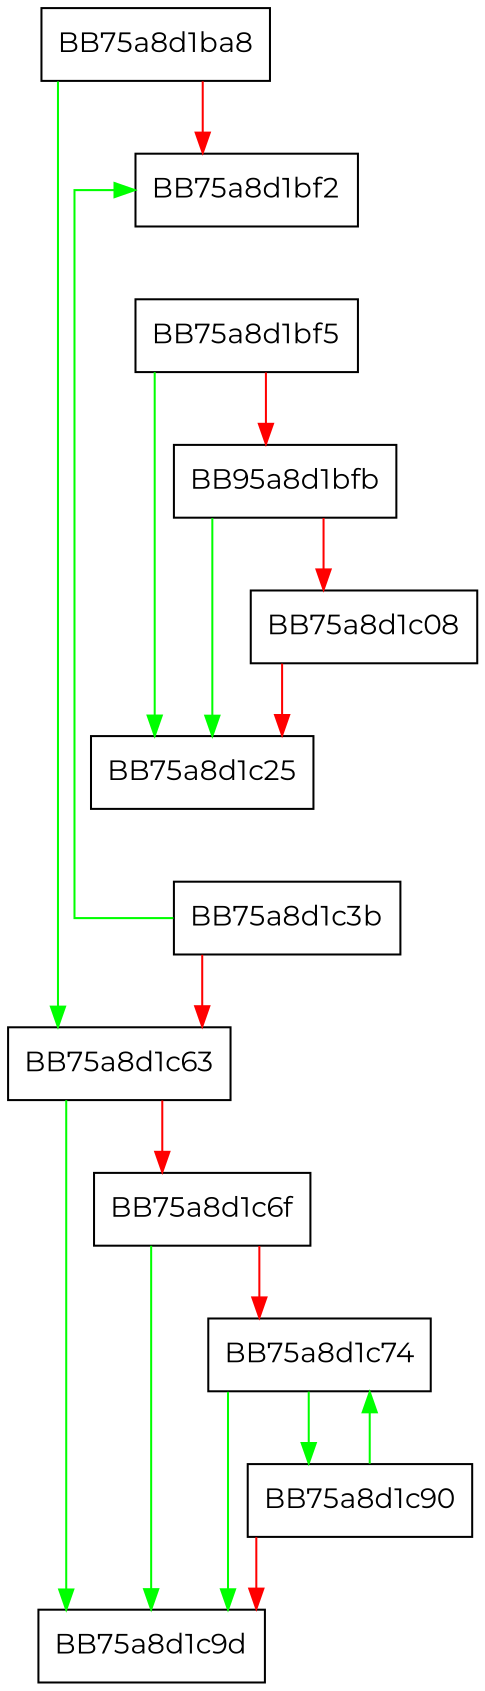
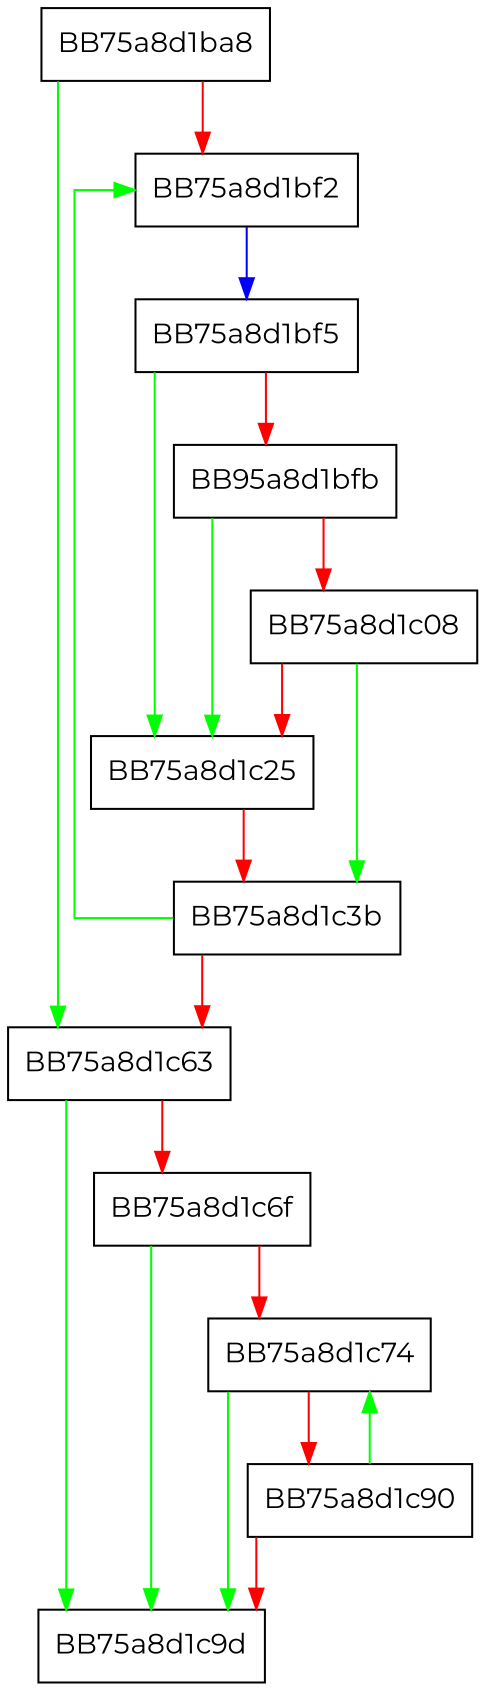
none -> (247, 253)
none -> (357, 763)
none -> (244, 835)
(309, 1417) -> (309, 1417)
